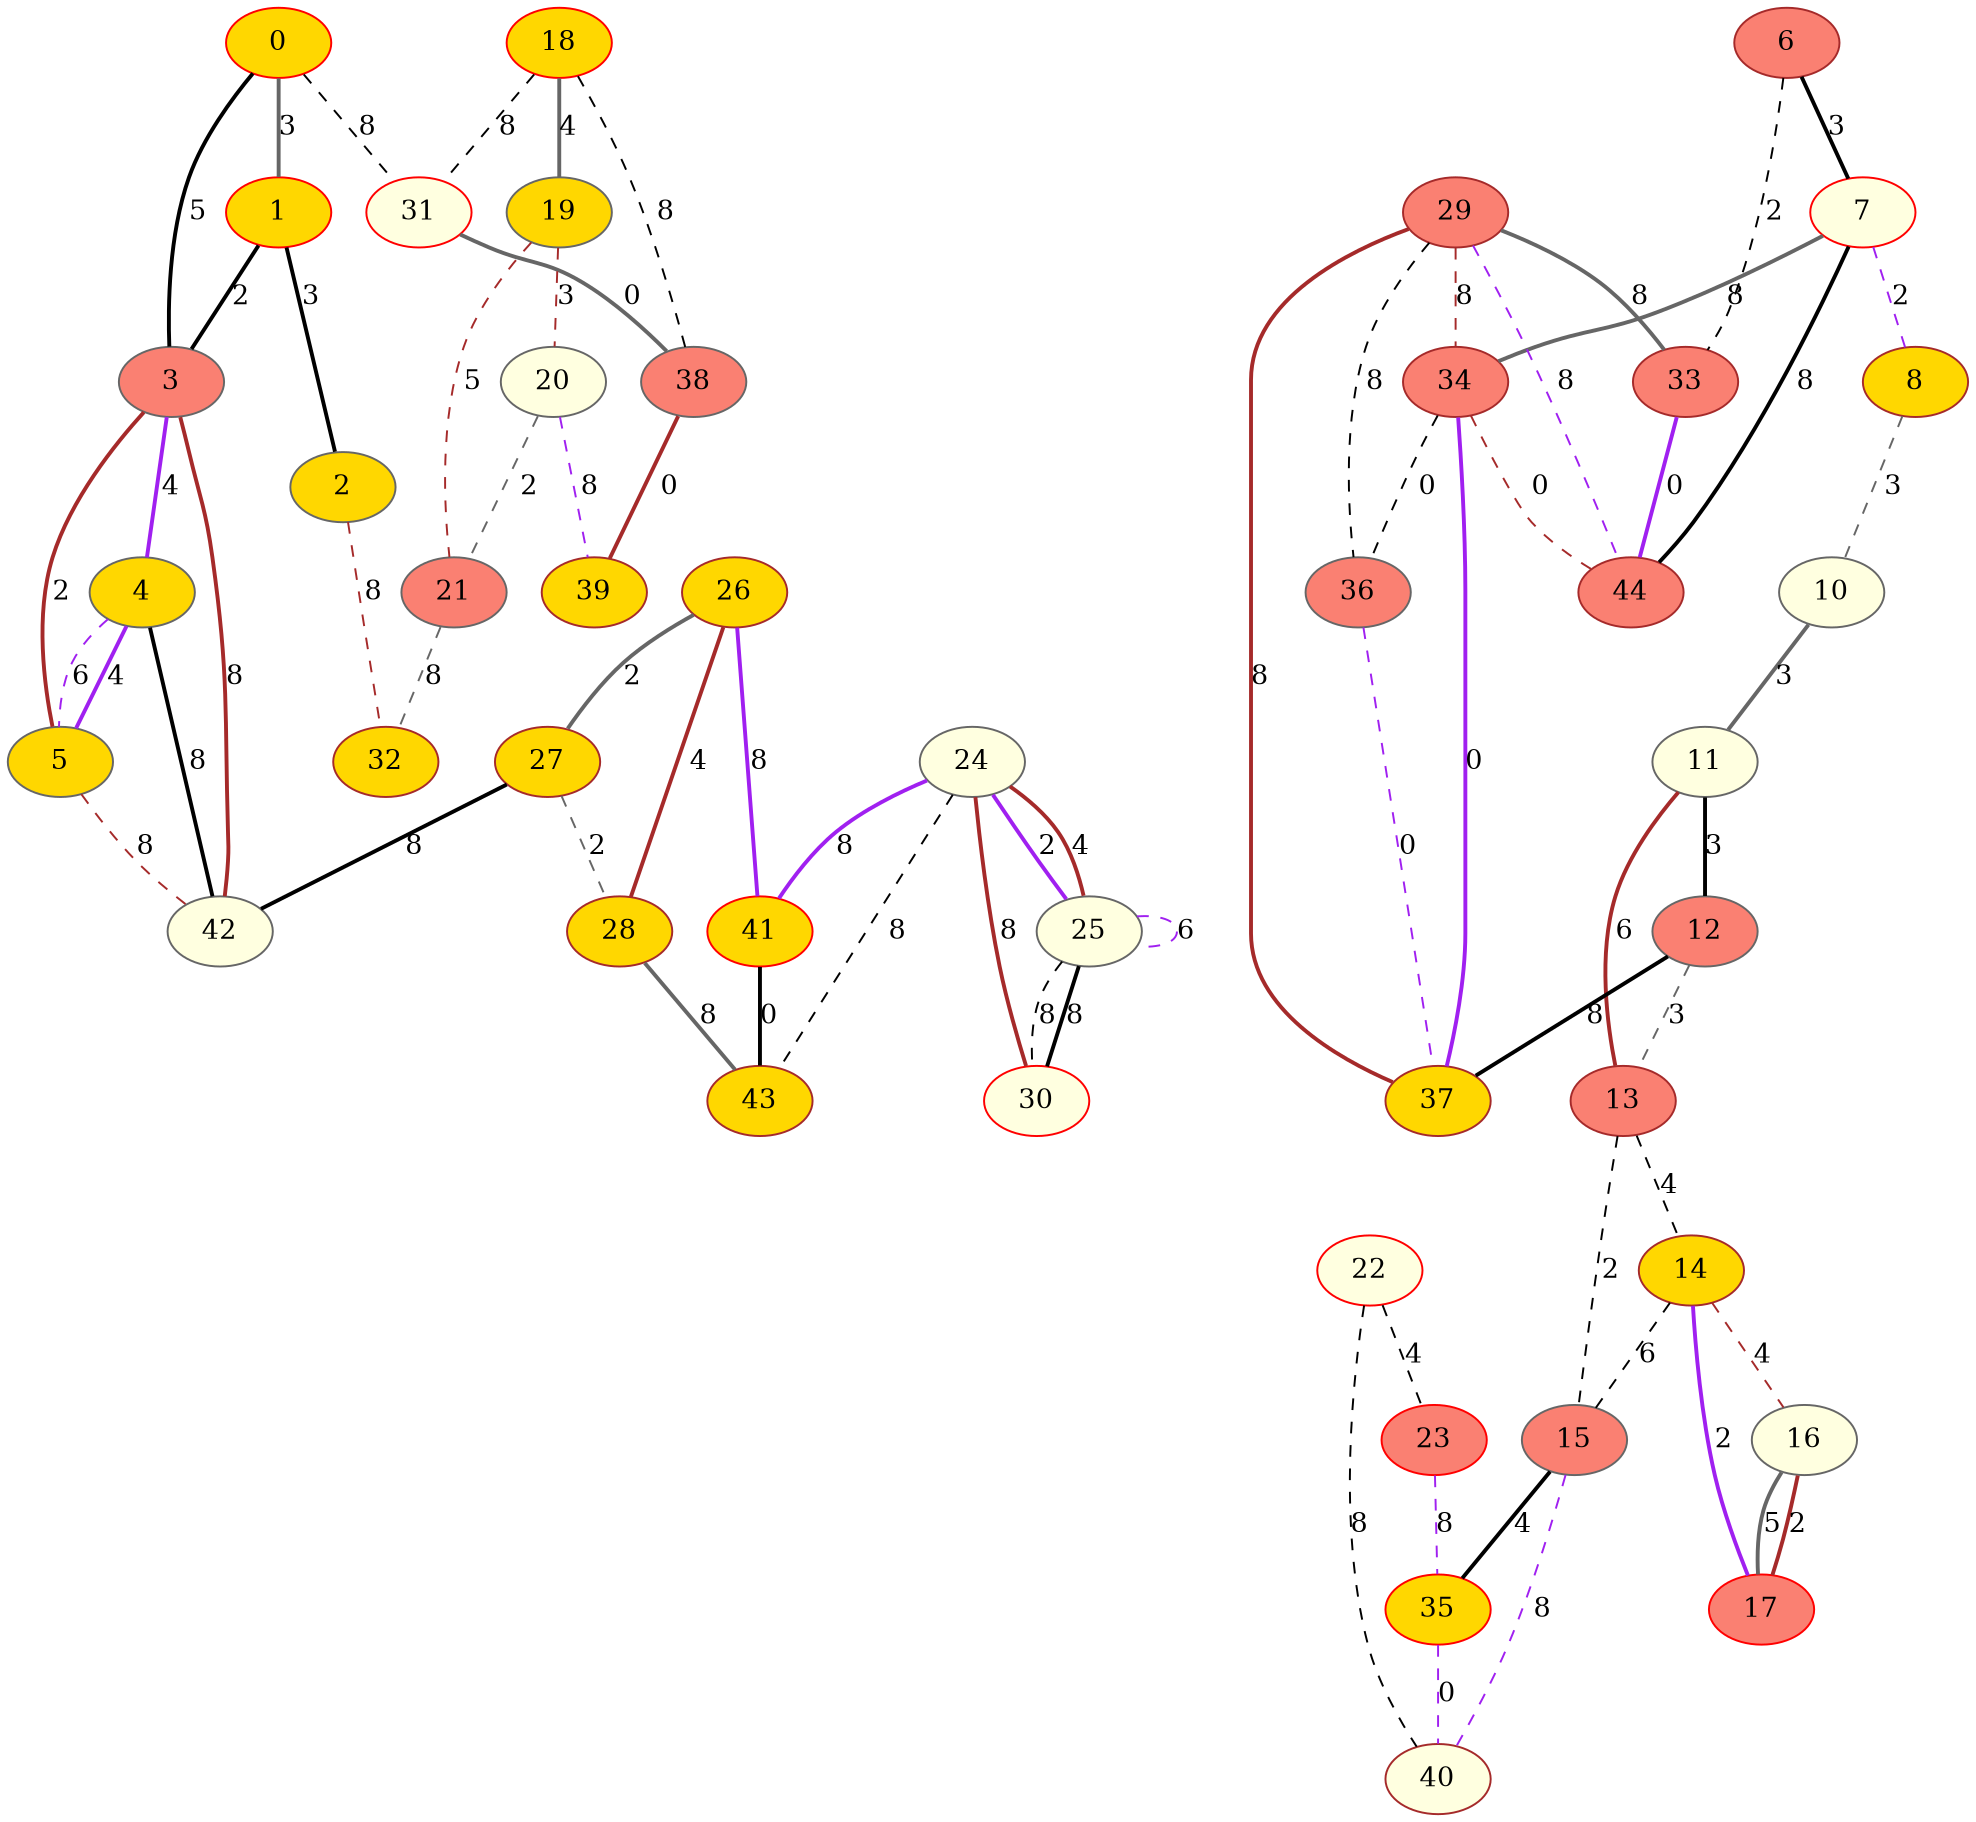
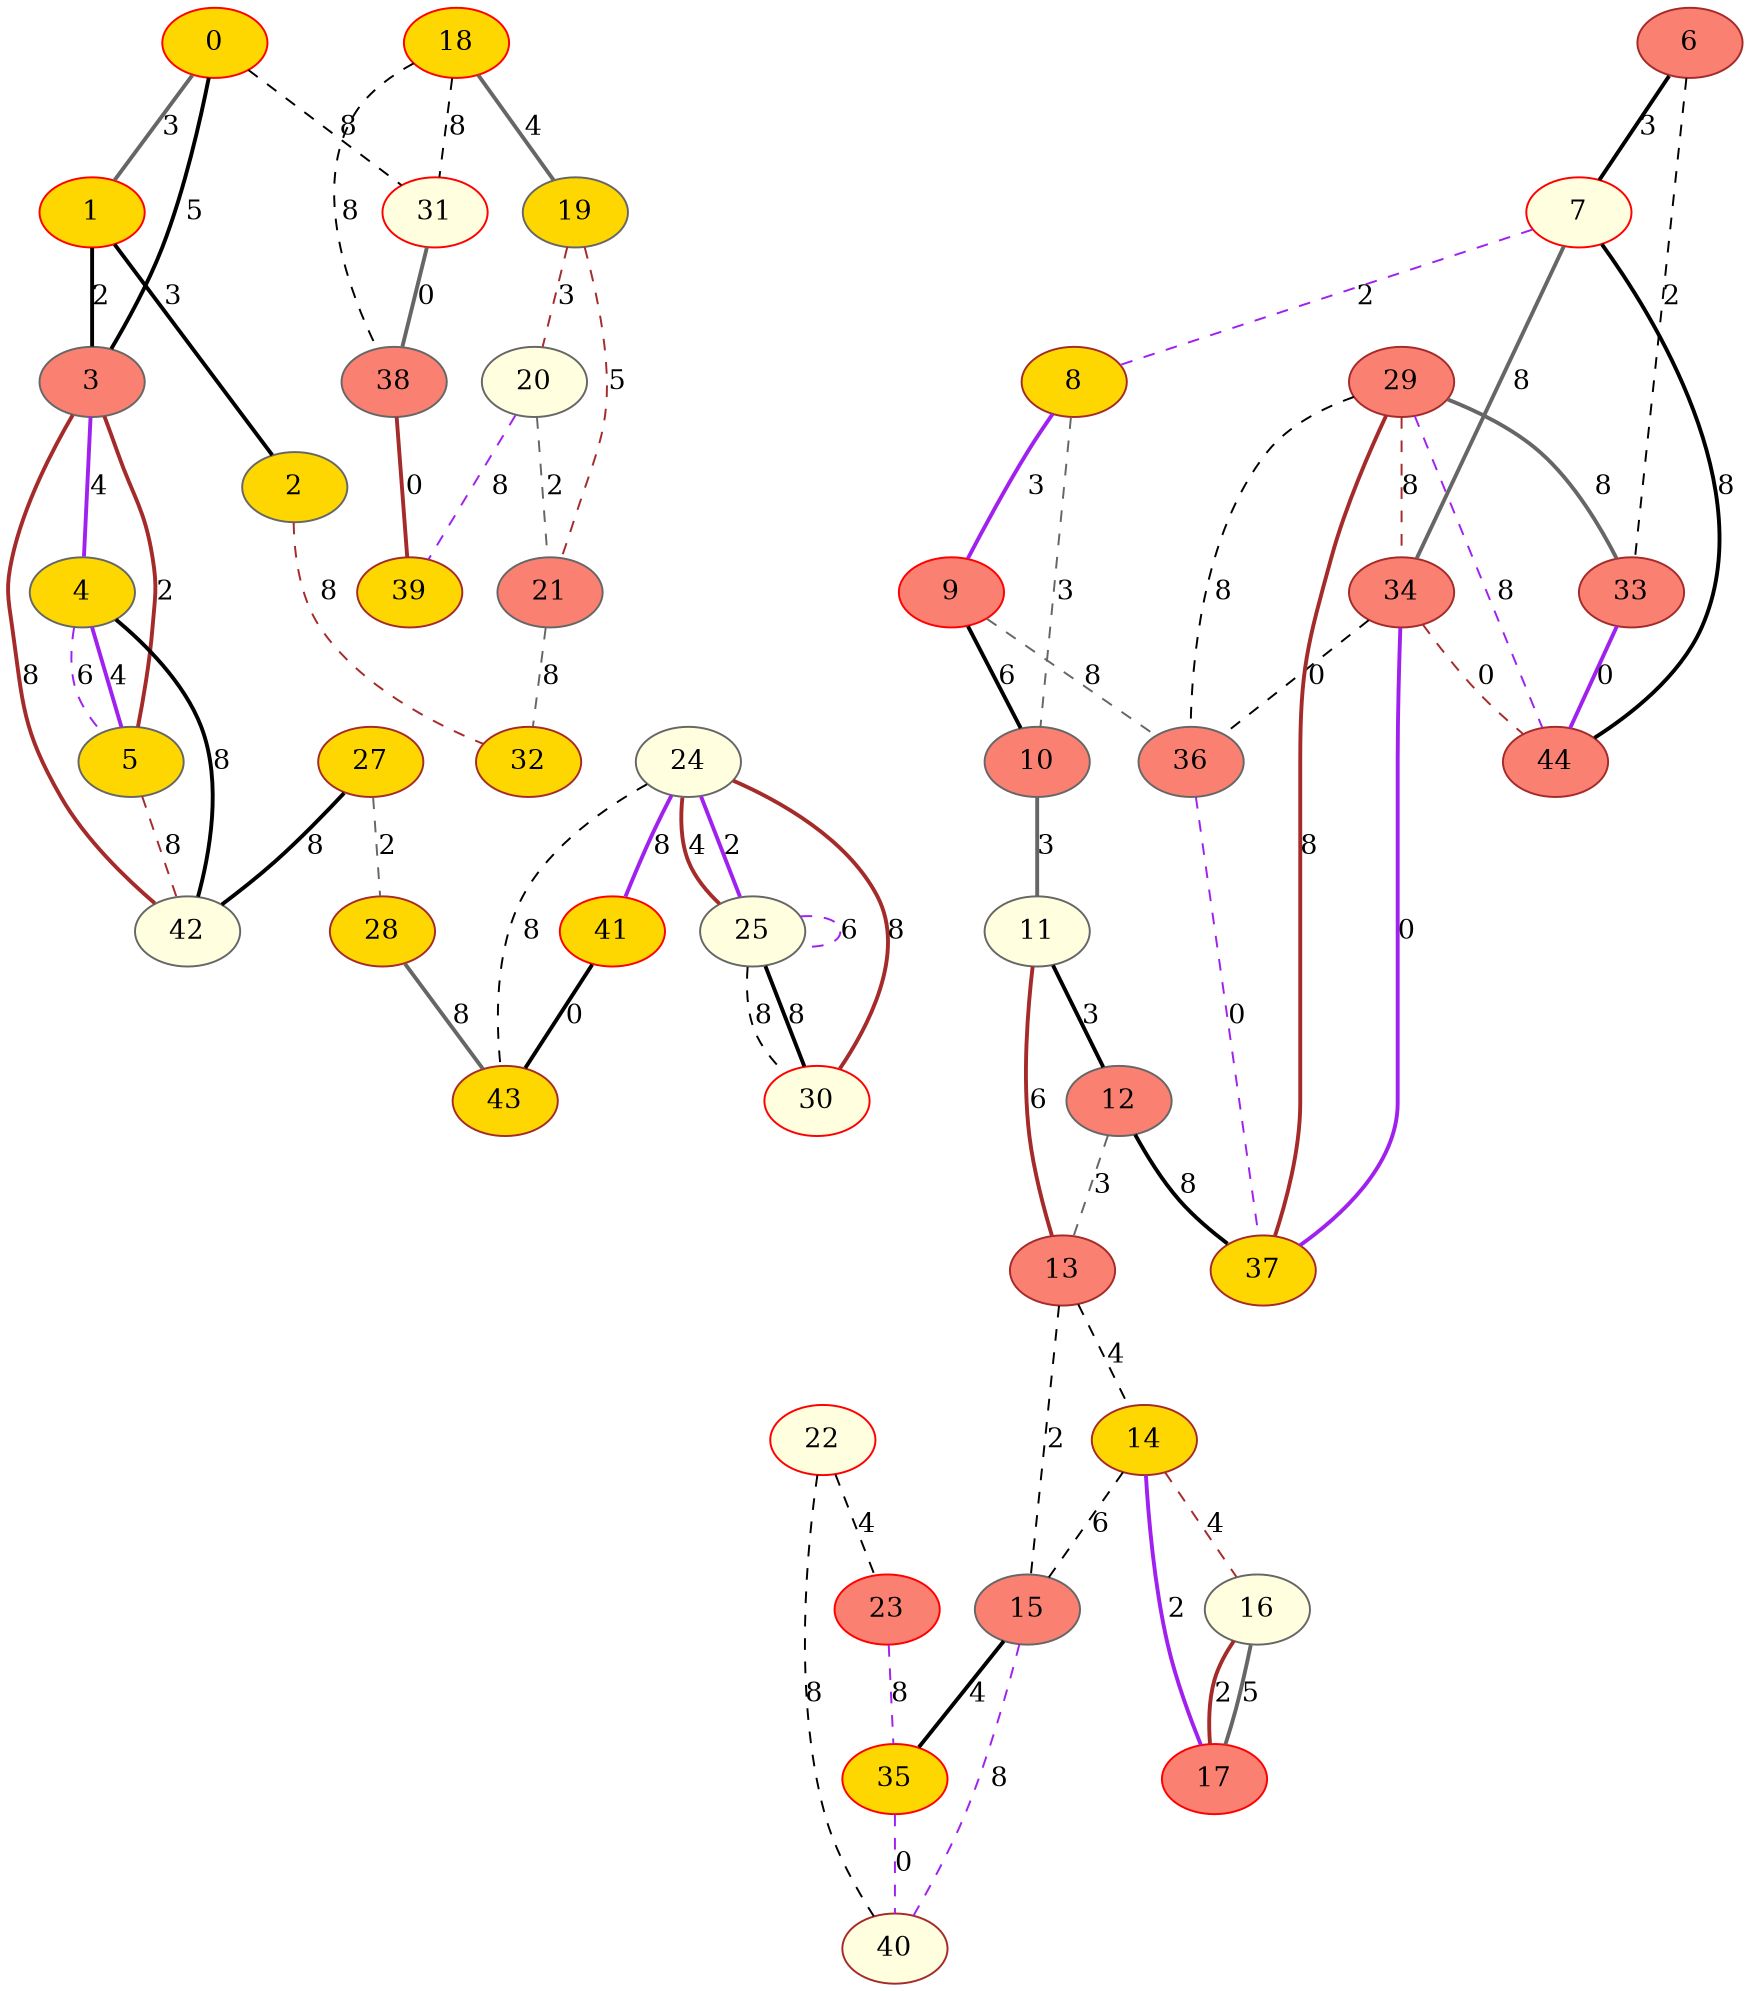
(735, 592) -> none
none -> (951, 592)
(1832, 592) -> (1037, 762)
